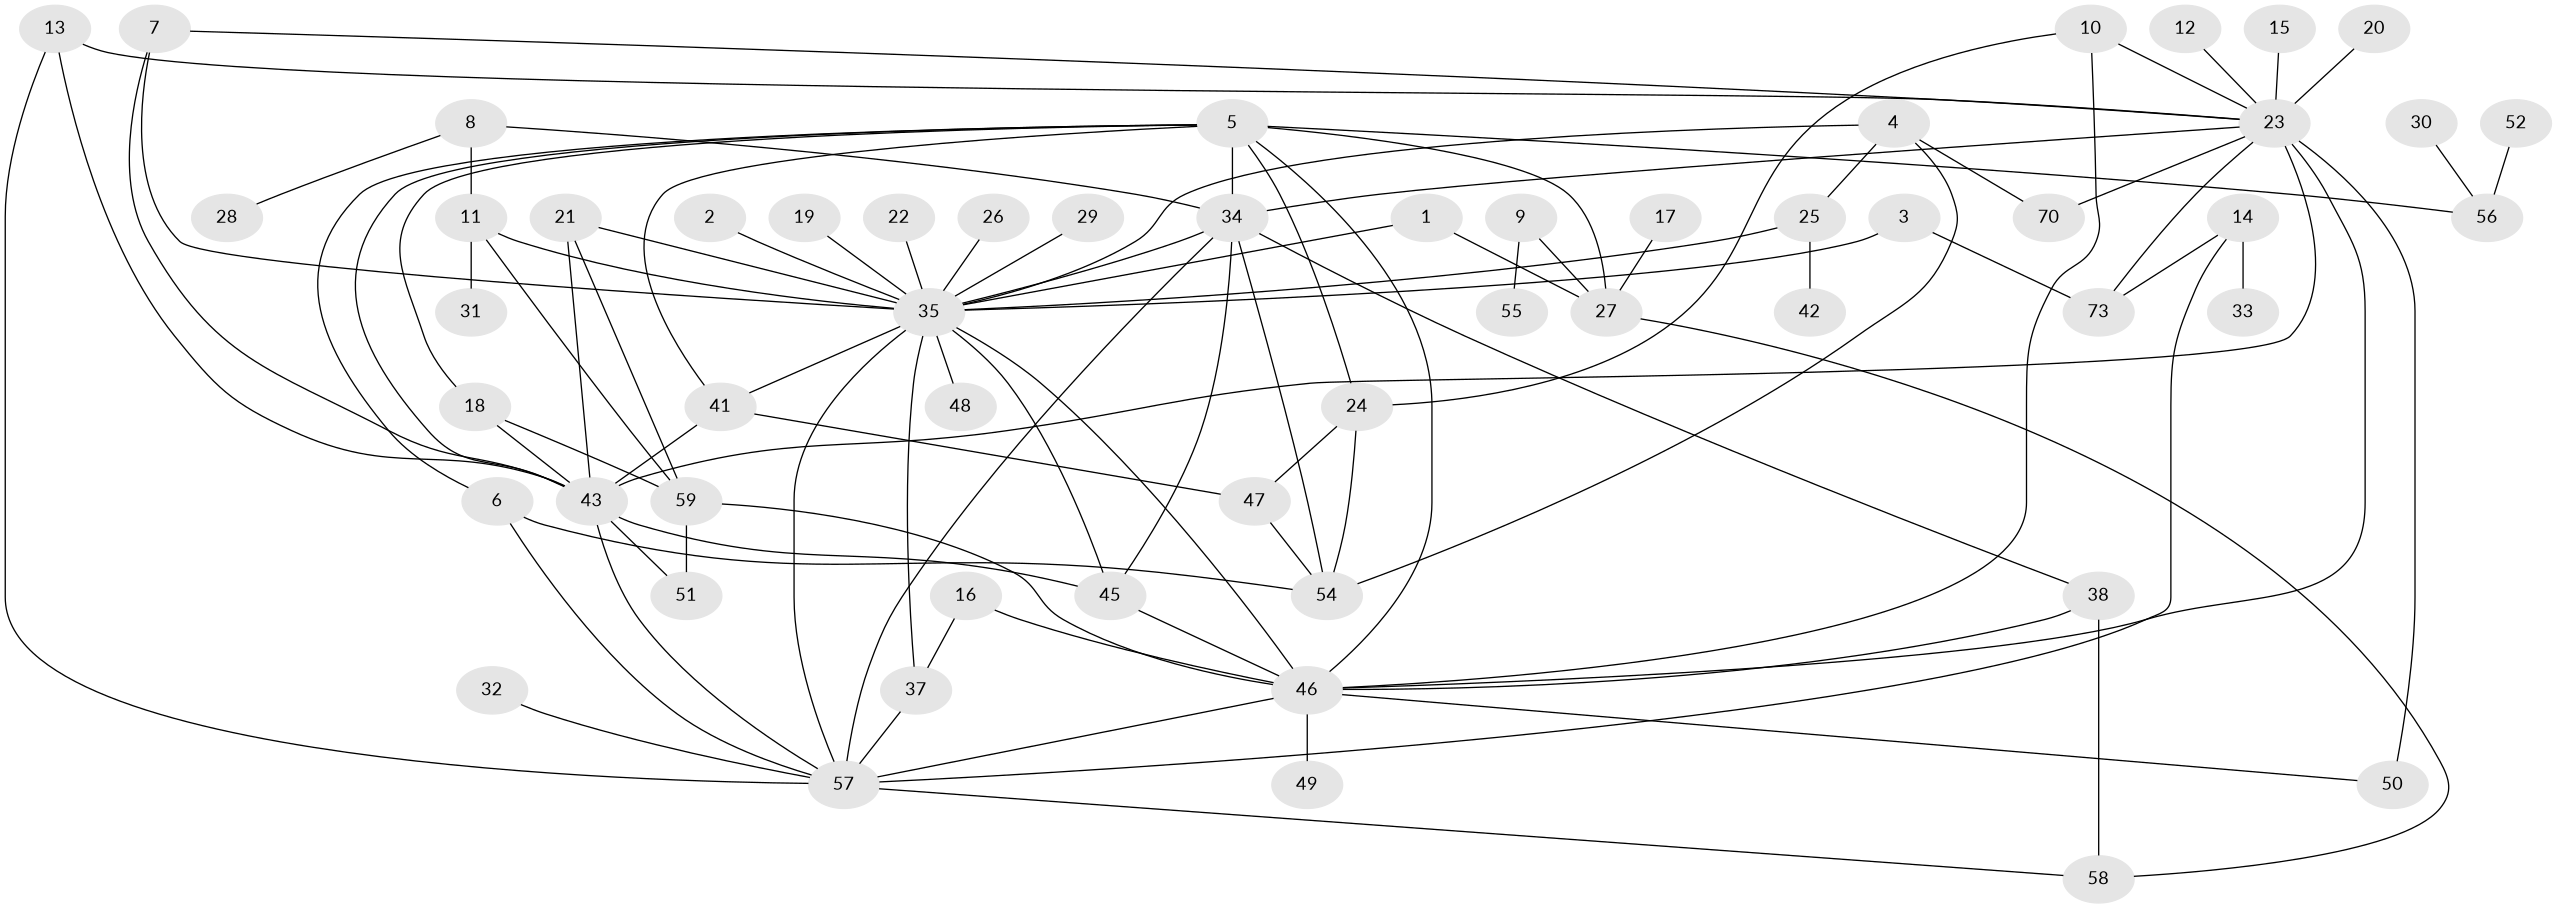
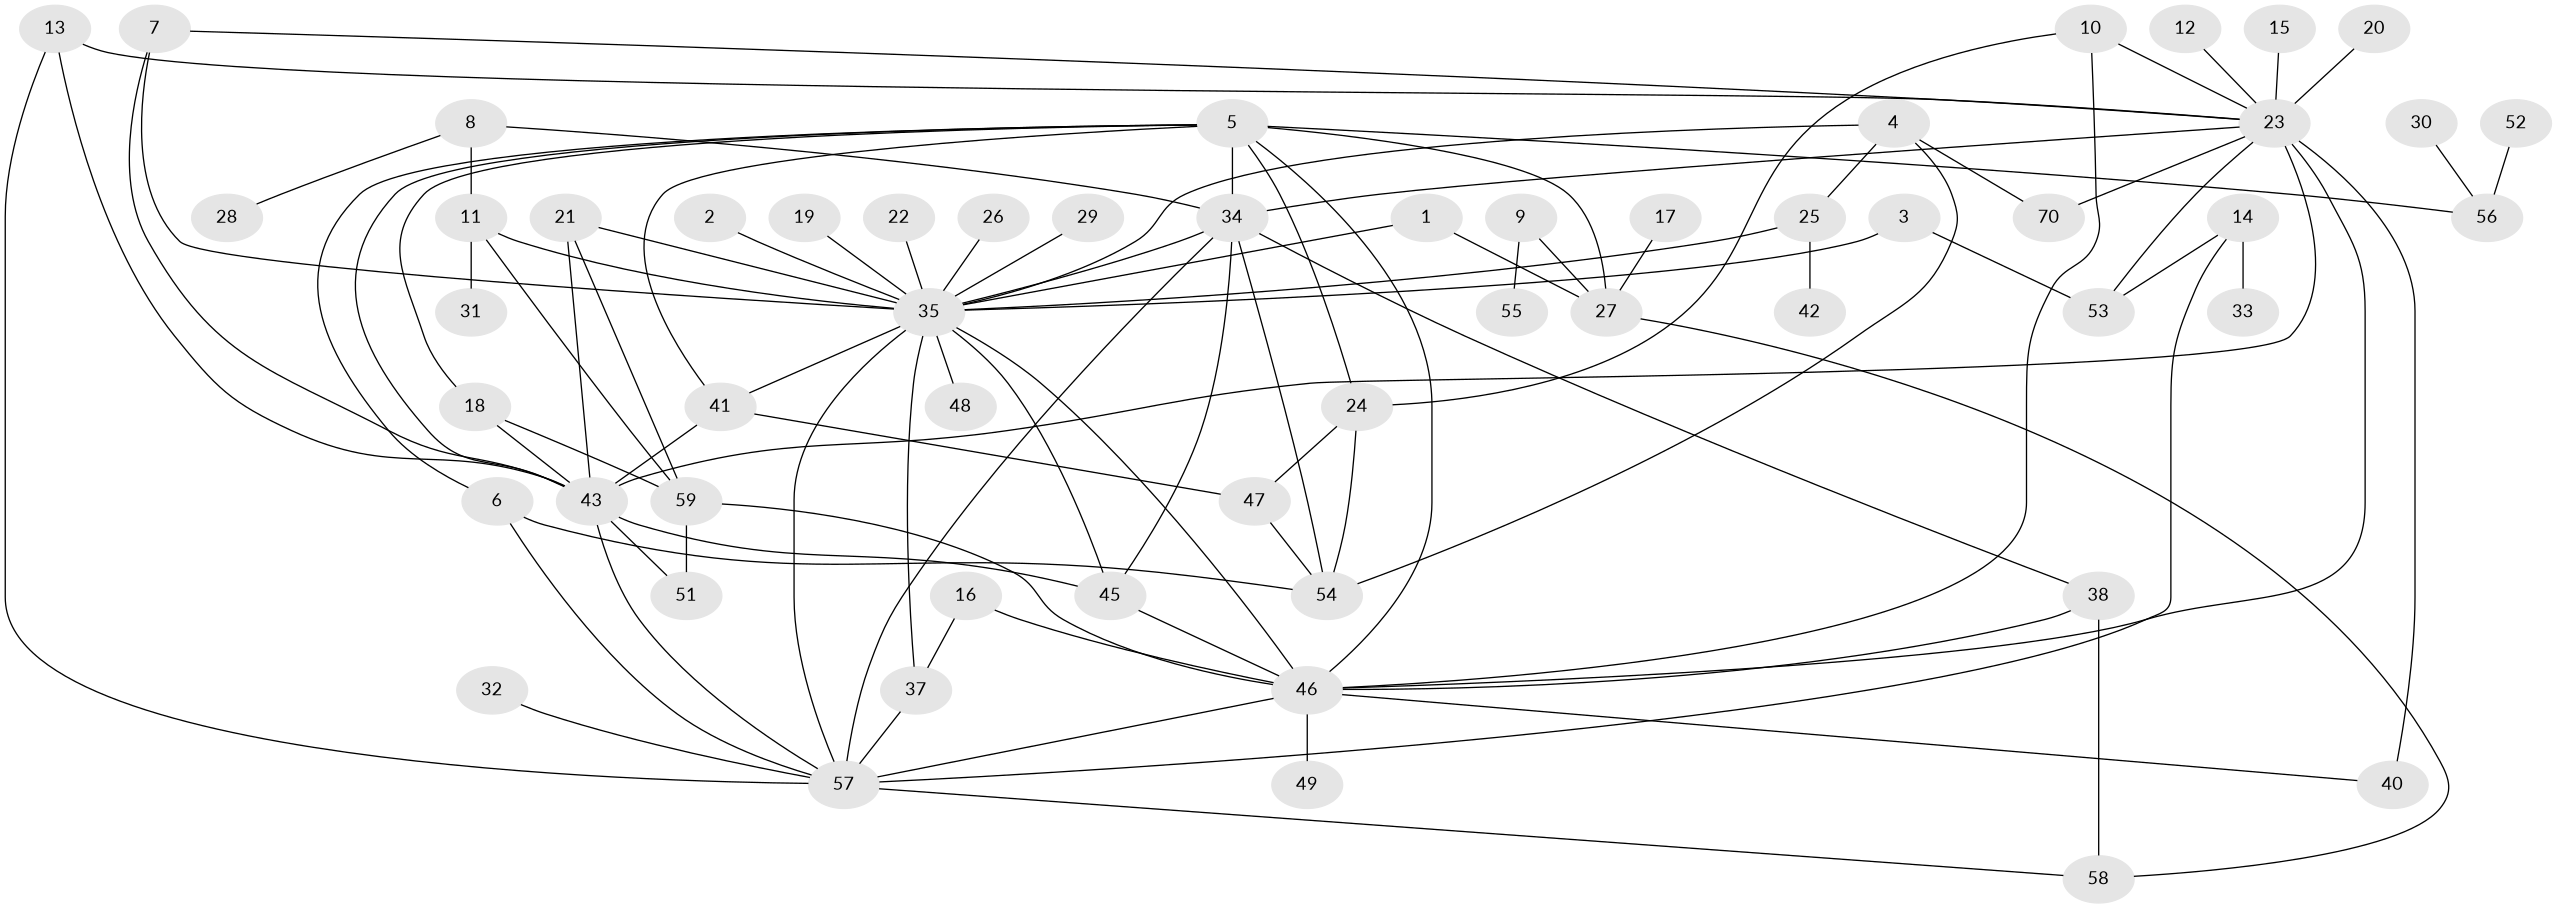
(2099, 312) -> (2099, 312)
(2393, 785) -> (2393, 785)
